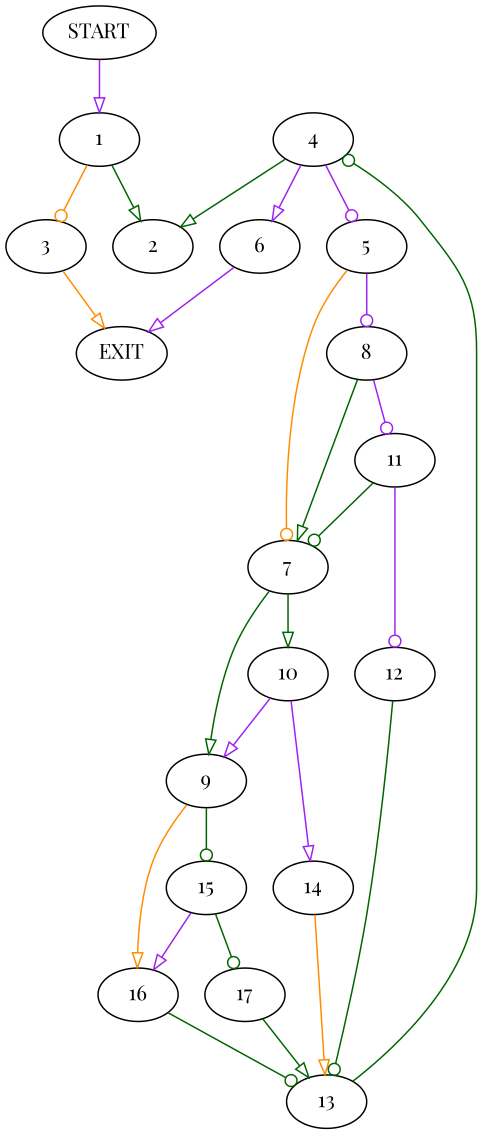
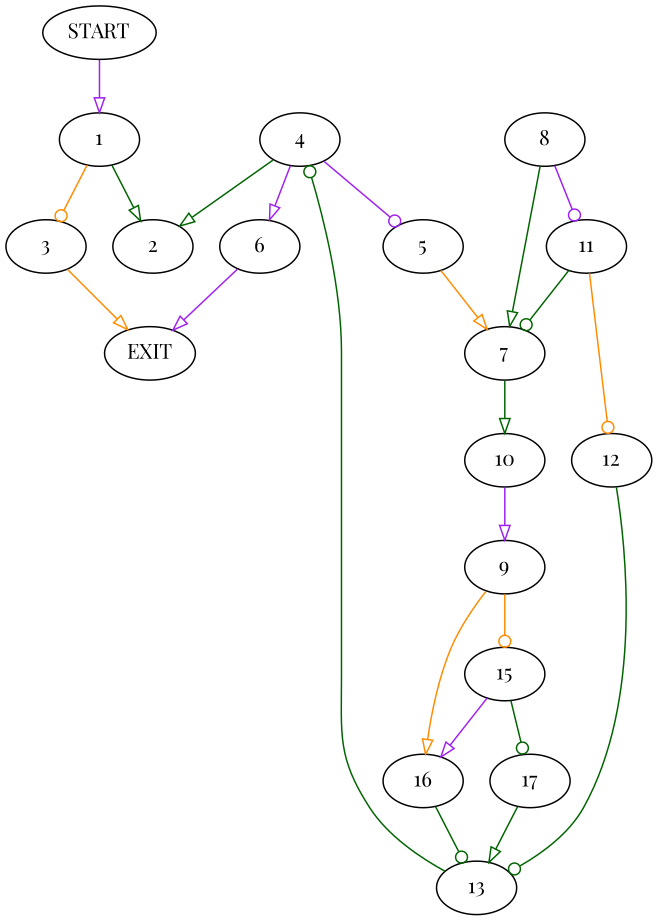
(367, 294) -> none
(296, 394) -> (459, 294)
(395, 561) -> (598, 347)
(229, 661) -> none
(206, 829) -> (505, 615)
(313, 888) -> none
